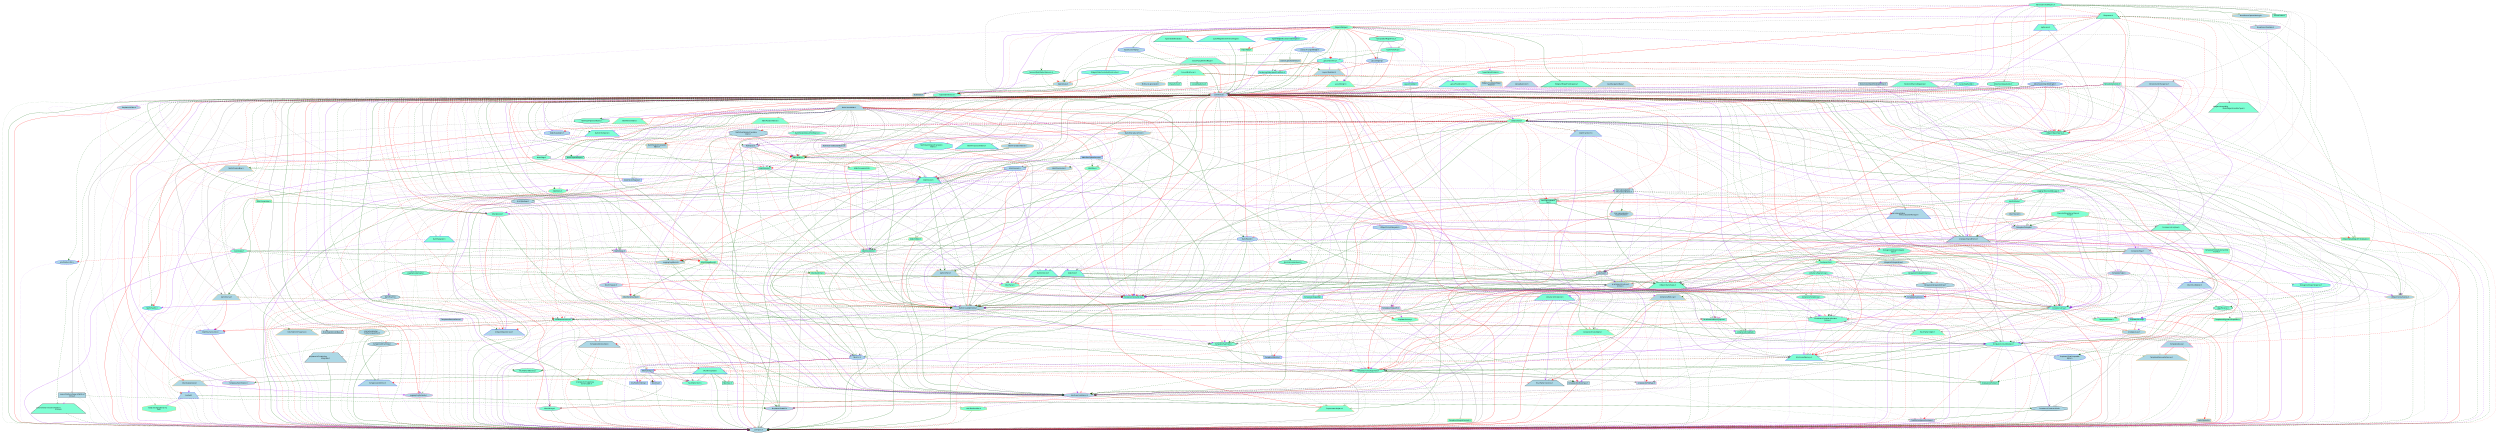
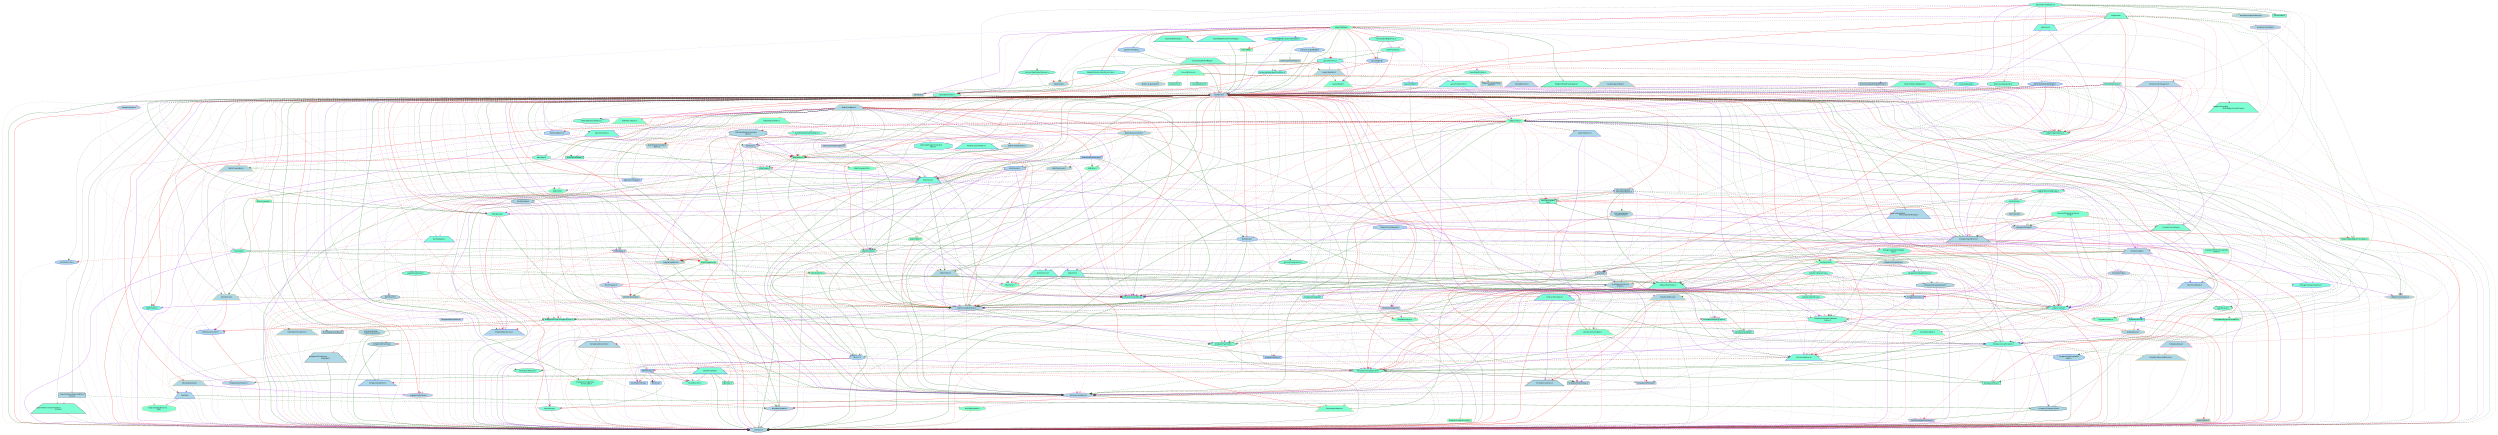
(1003, 297) -> (1002, 297)
(563, 320) -> (559, 320)
